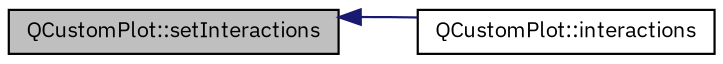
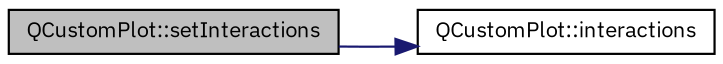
(389, 17) -> (367, 47)
